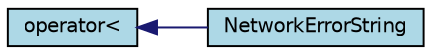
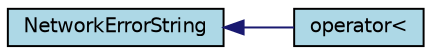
(183, 27) -> (269, 27)
